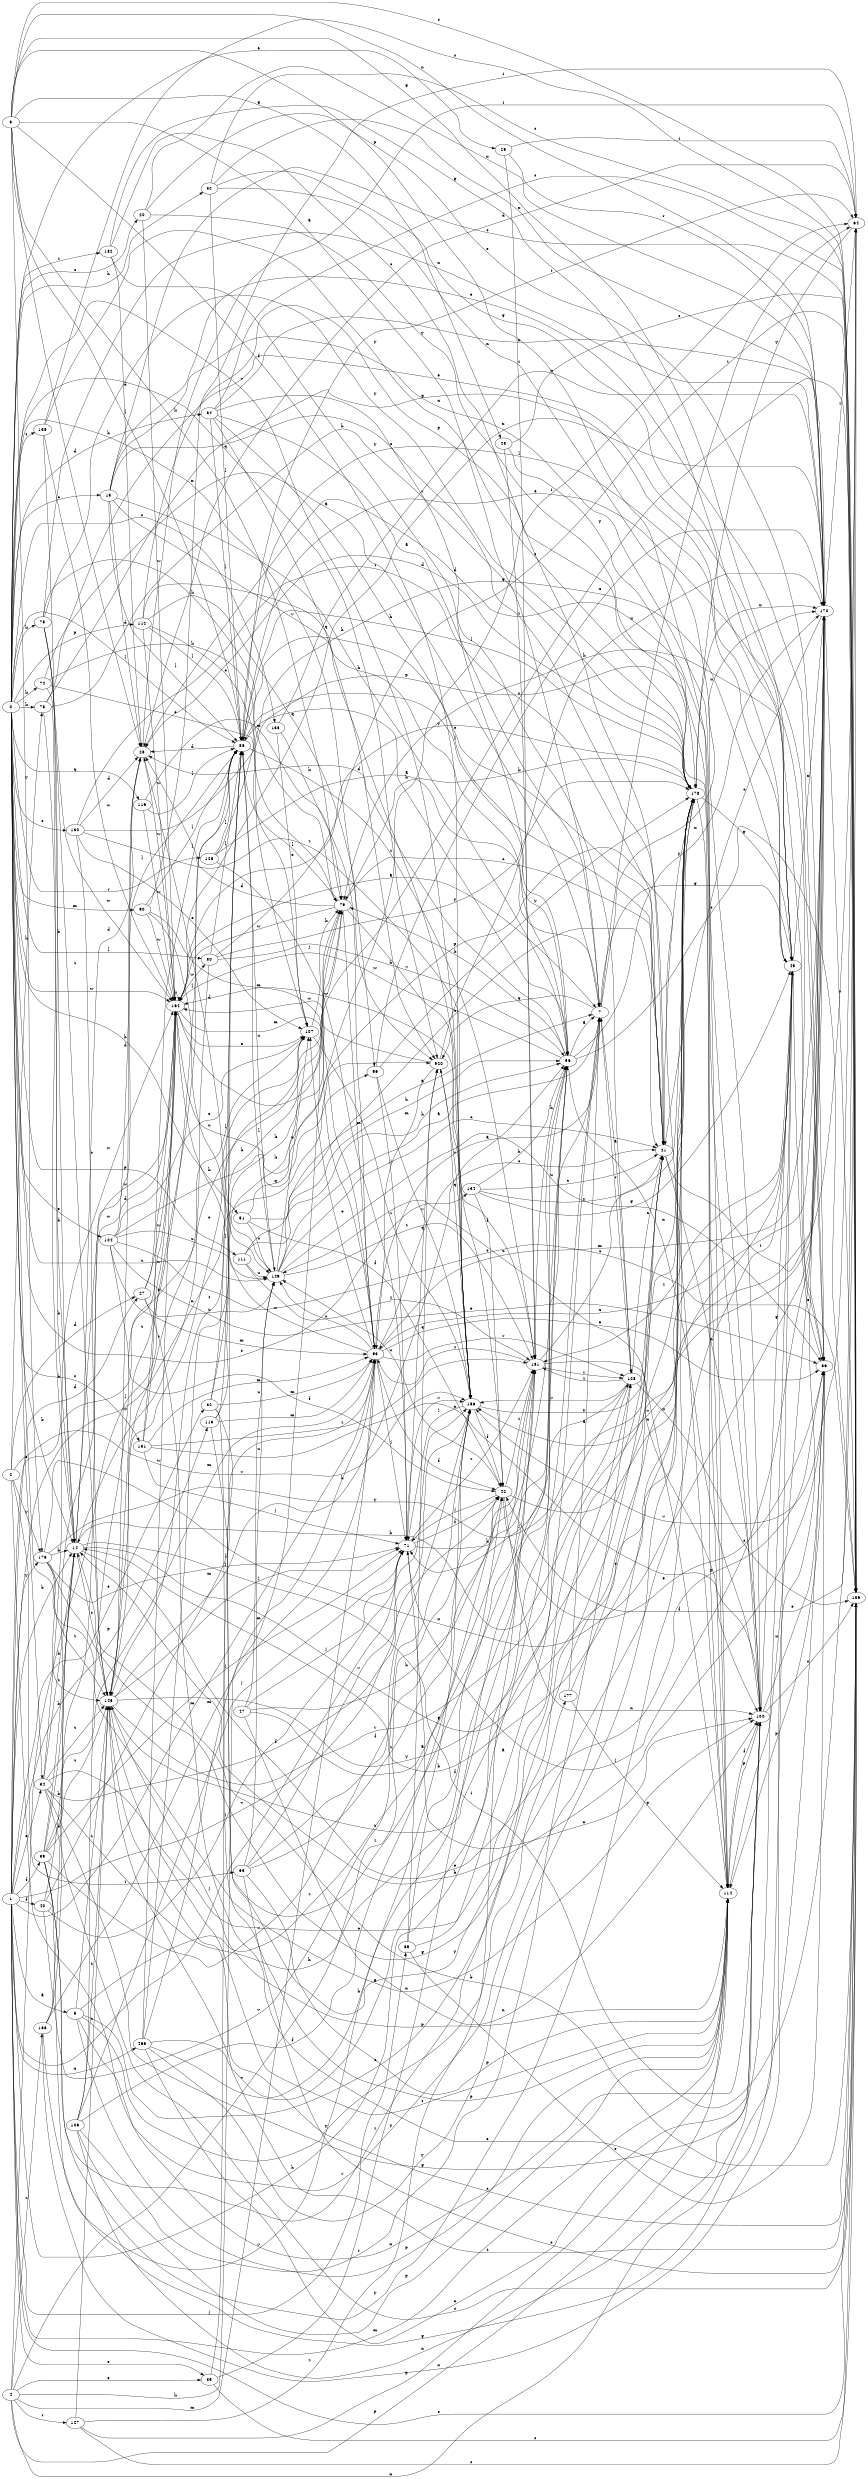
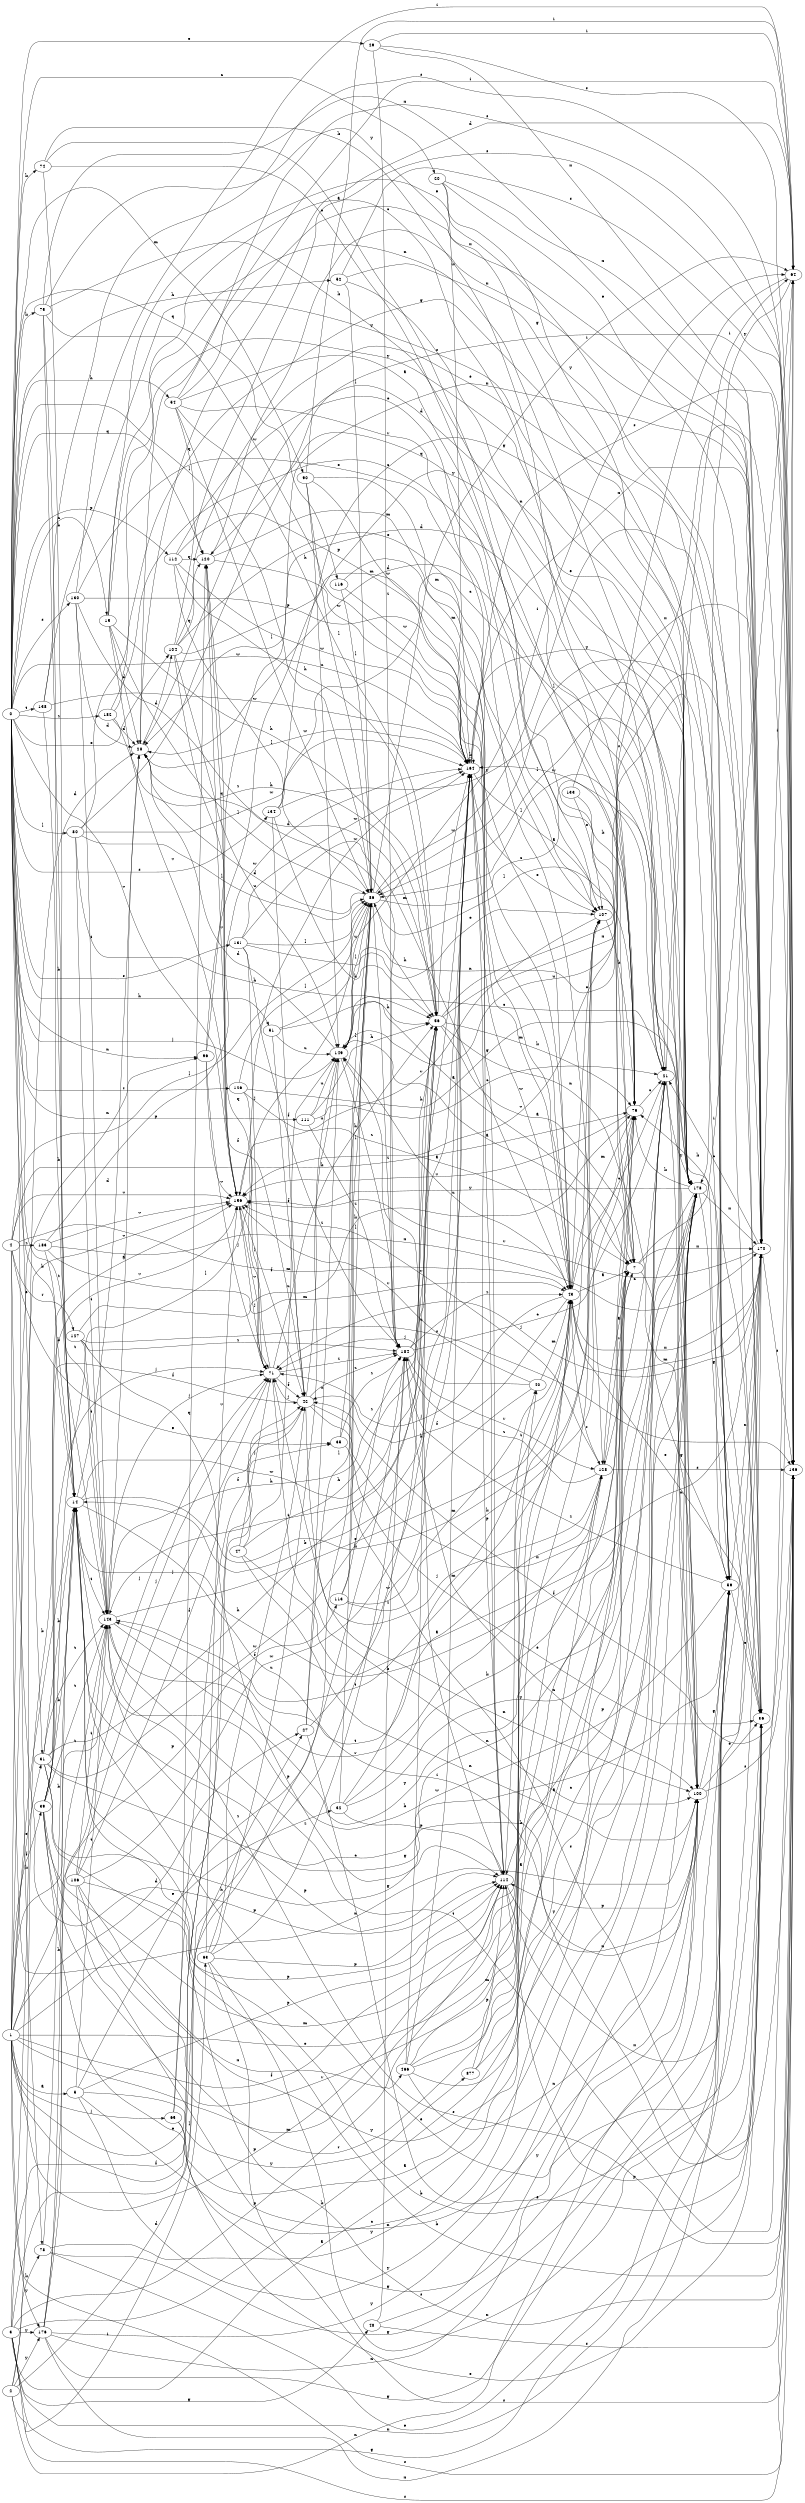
(664, 216) -> (571, 165)
(581, 267) -> (677, 2137)
(838, 289) -> (782, 340)
(116, 523) -> none
(471, 657) -> (368, 23)
(793, 966) -> (730, 1585)
(190, 983) -> (275, 798)
(439, 1064) -> (206, 559)
(126, 1082) -> (160, 702)
(554, 1181) -> (660, 721)
(674, 1221) -> (468, 1190)
none -> (343, 1247)
(142, 1261) -> (173, 1039)
(375, 1354) -> (571, 1295)
(536, 1365) -> (405, 1352)
(568, 1696) -> (471, 2074)
(744, 1751) -> (603, 1946)
(43, 1784) -> (43, 1759)
(21, 2048) -> (207, 2047)
(382, 2114) -> (514, 1633)
(375, 2330) -> (255, 2149)
